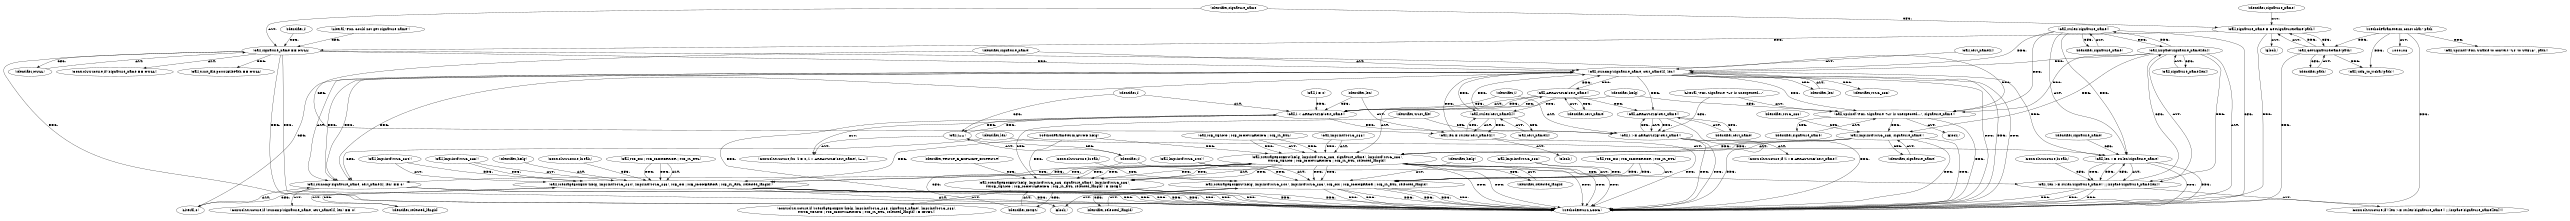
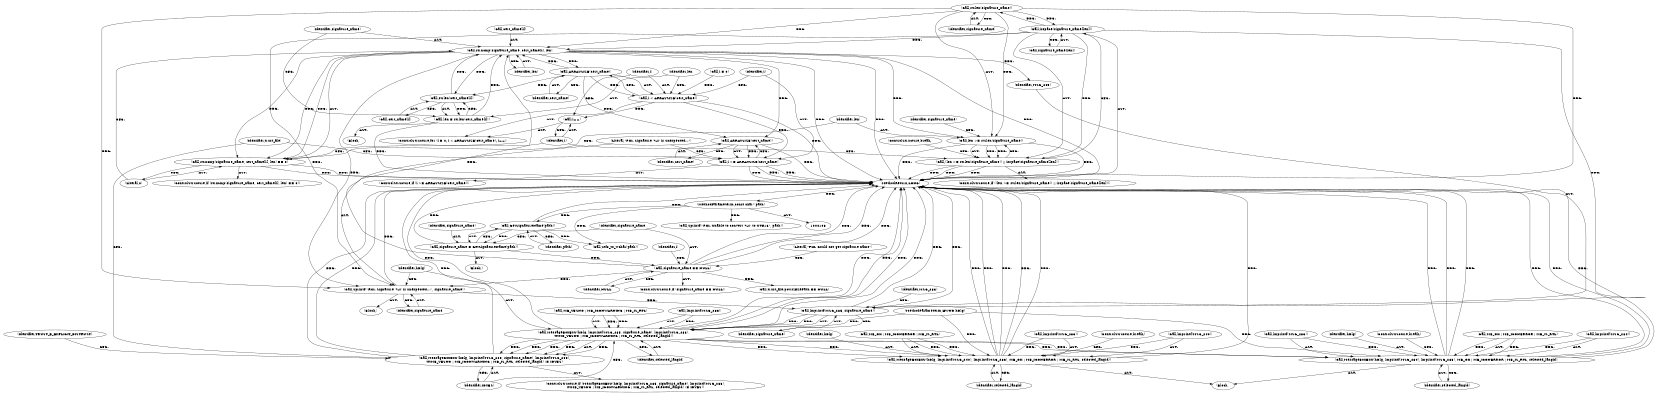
(2249, 114) -> (1578, 98)
(1120, 117) -> none
(2098, 205) -> (819, 193)
none -> (1555, 296)
